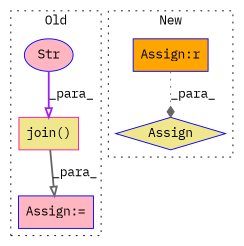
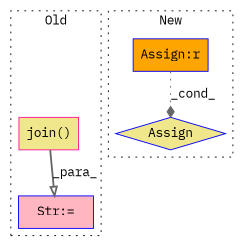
(49, 55) -> none
(193, 94) -> (193, 94)
(56, 212) -> (56, 212)
